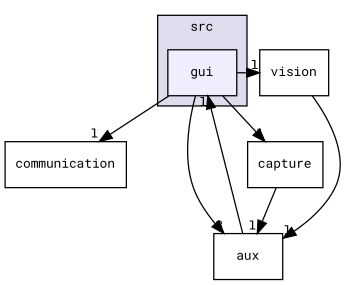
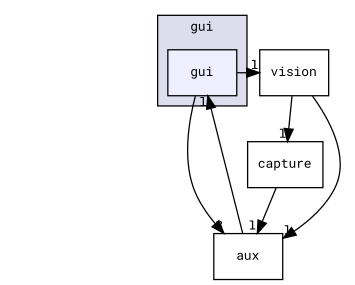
(202, 27) -> (202, 27)
(239, 114) -> (290, 112)
(66, 165) -> none
